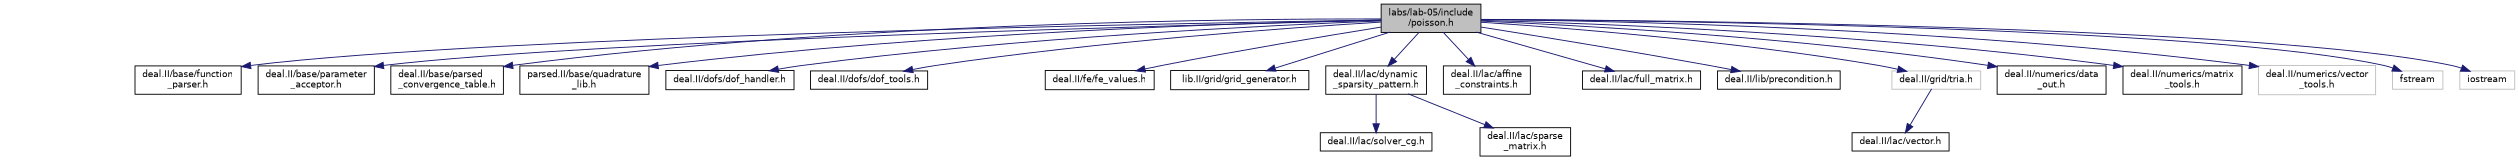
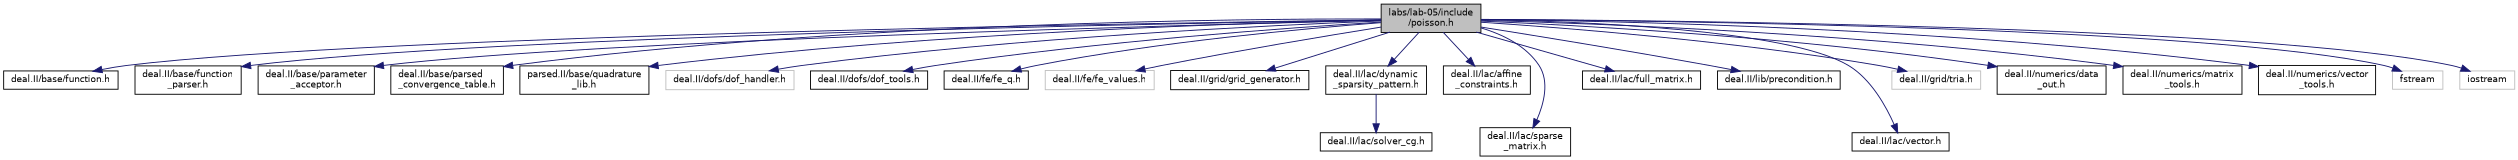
none -> (61, 80)
(730, 80) -> (730, 80)
none -> (986, 80)
(1100, 80) -> (1100, 80)
(1240, 80) -> (1240, 80)
(2317, 80) -> (2317, 80)
(1921, 107) -> (1705, 32)
(1446, 109) -> (1535, 60)
